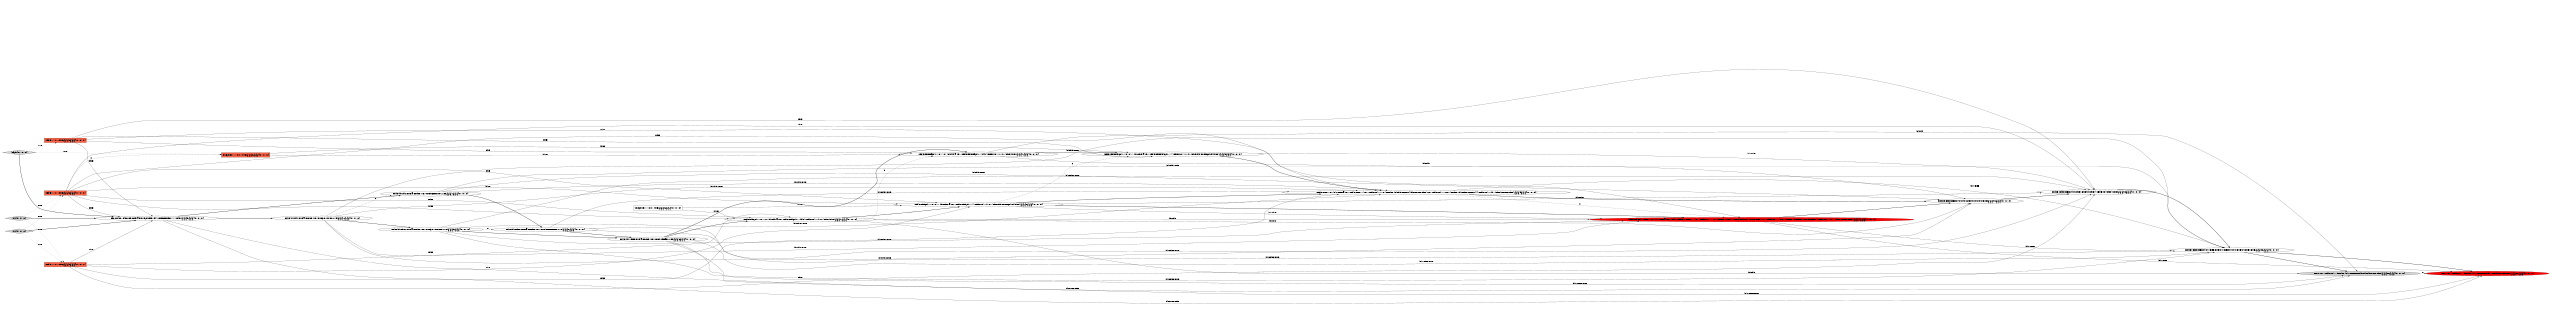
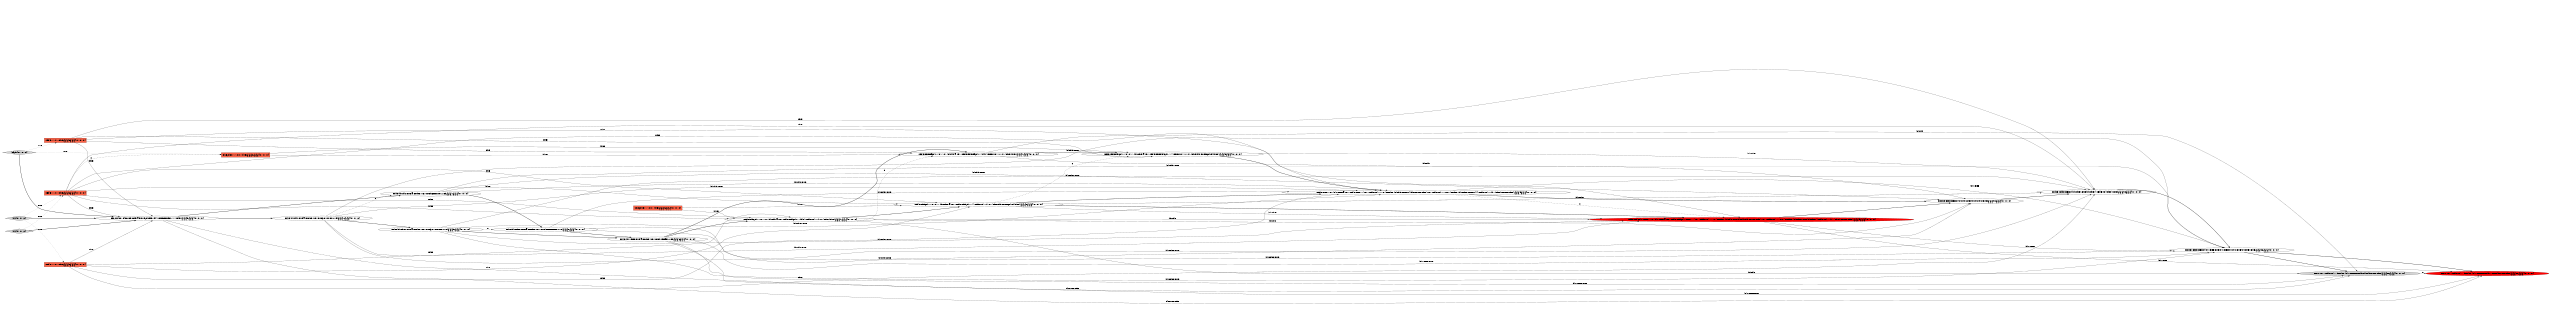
(658, 208) -> (658, 208)
(41, 247) -> none
